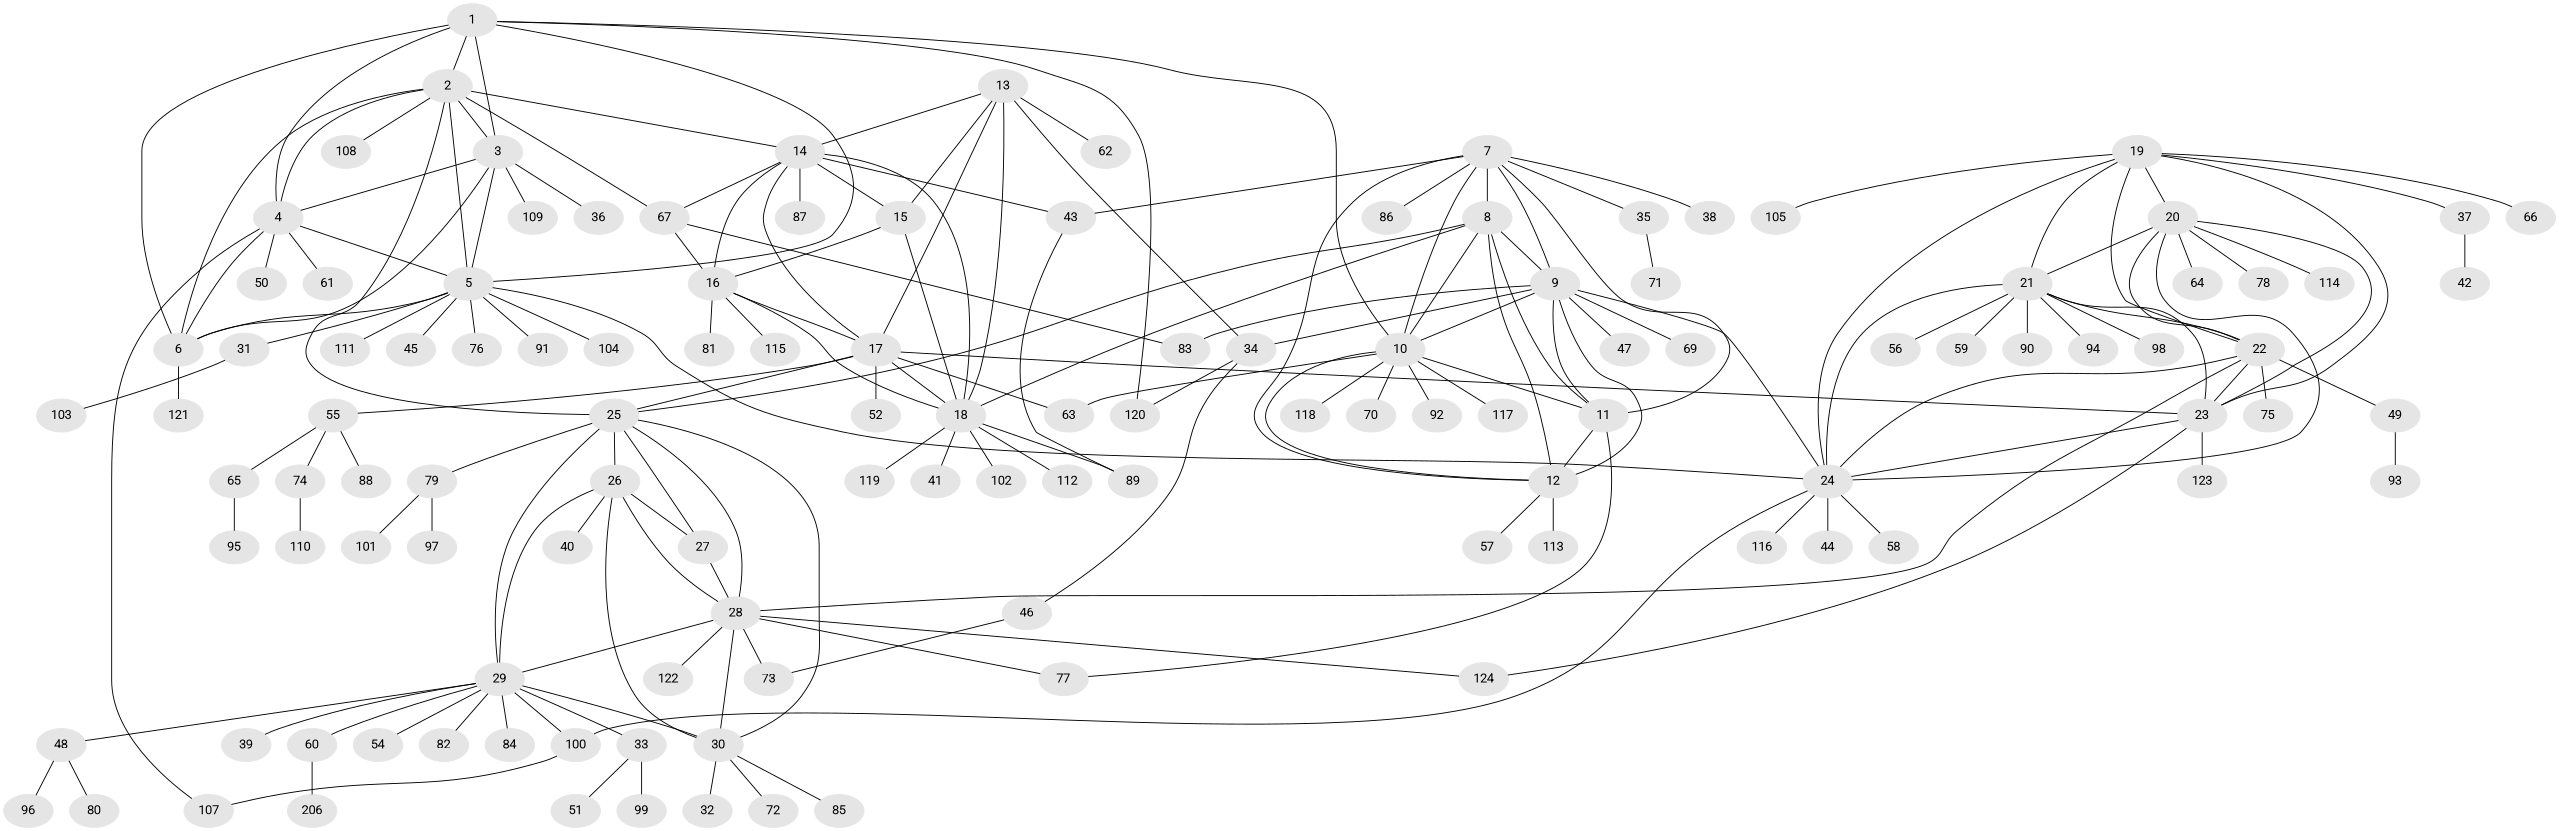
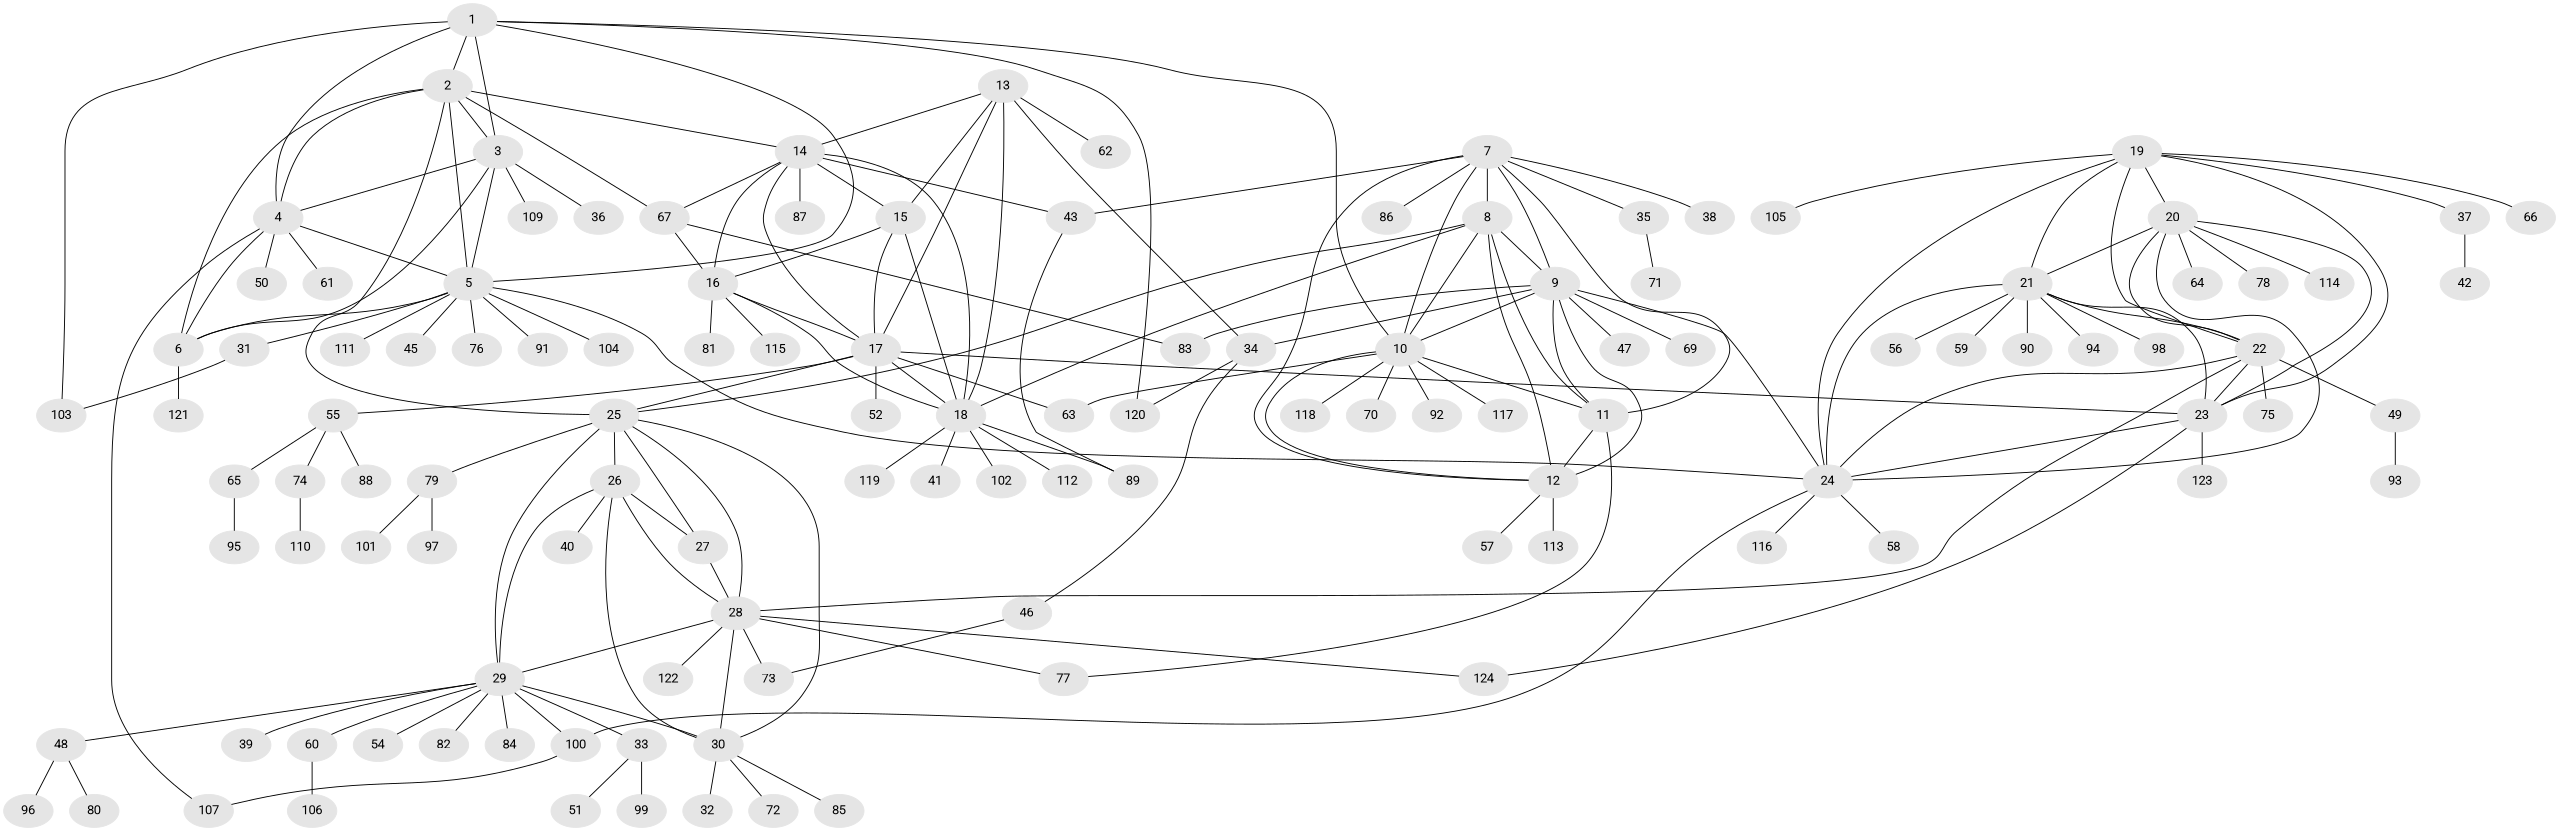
(195, 98) -> (119, 90)
(346, 152) -> none
none -> (876, 282)
(1828, 547) -> none
(312, 811) -> (312, 811)
